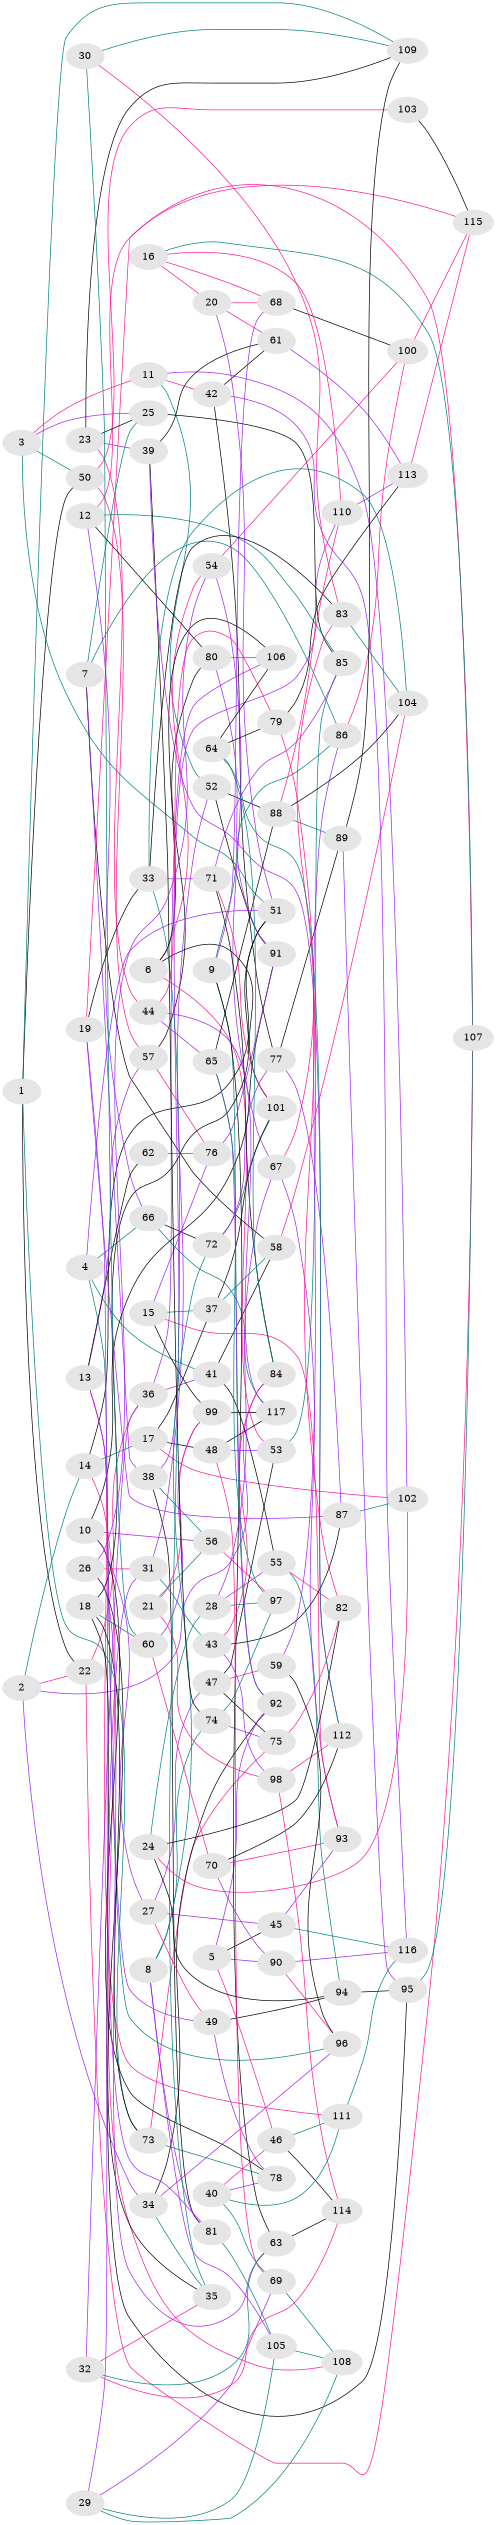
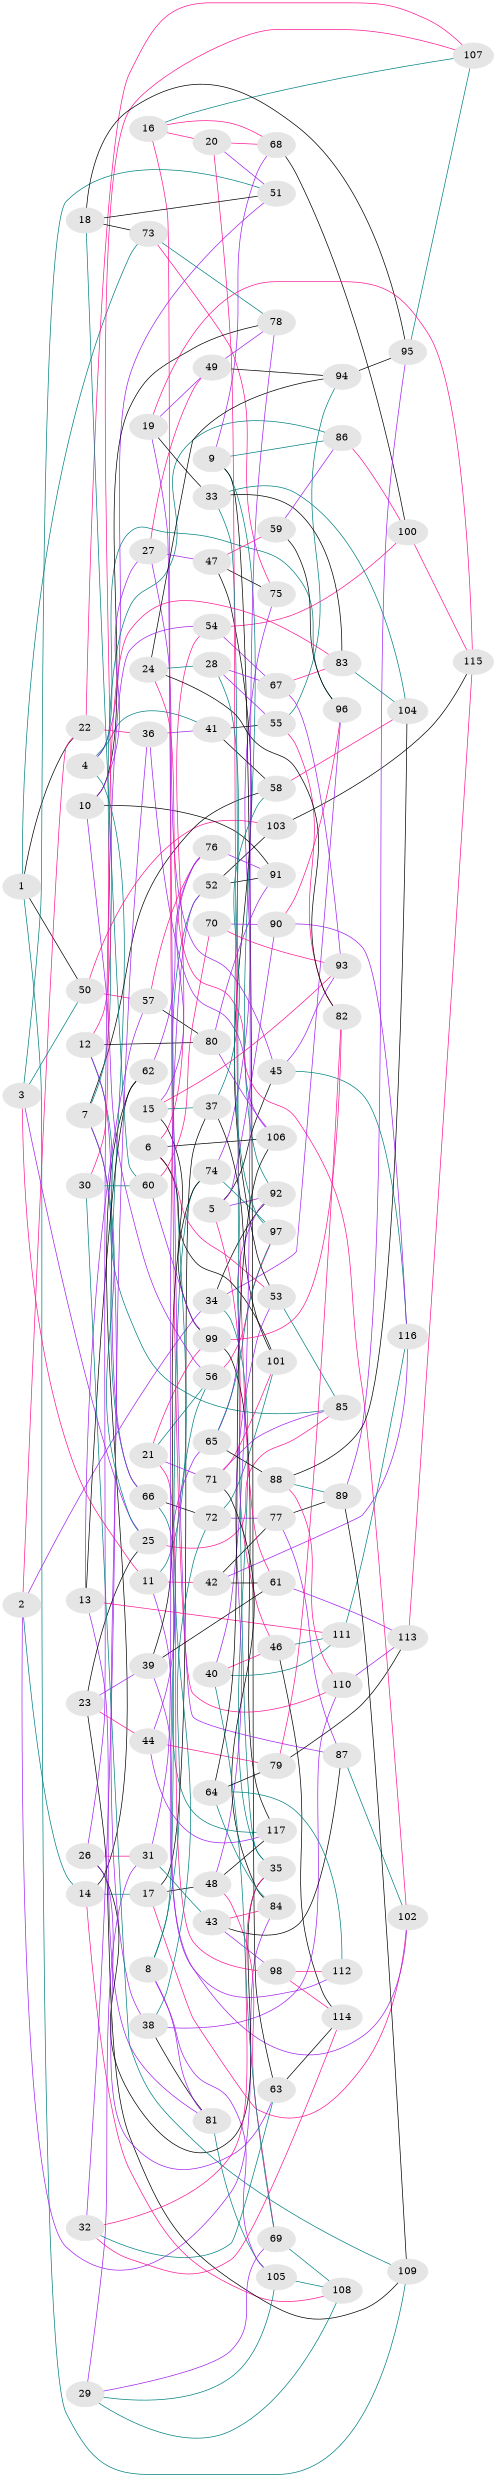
(304, 456) -> (258, 1459)
(244, 801) -> (244, 856)
(180, 879) -> (180, 1468)
(128, 1138) -> (119, 1524)
(310, 1699) -> (324, 1238)
(299, 1820) -> none
